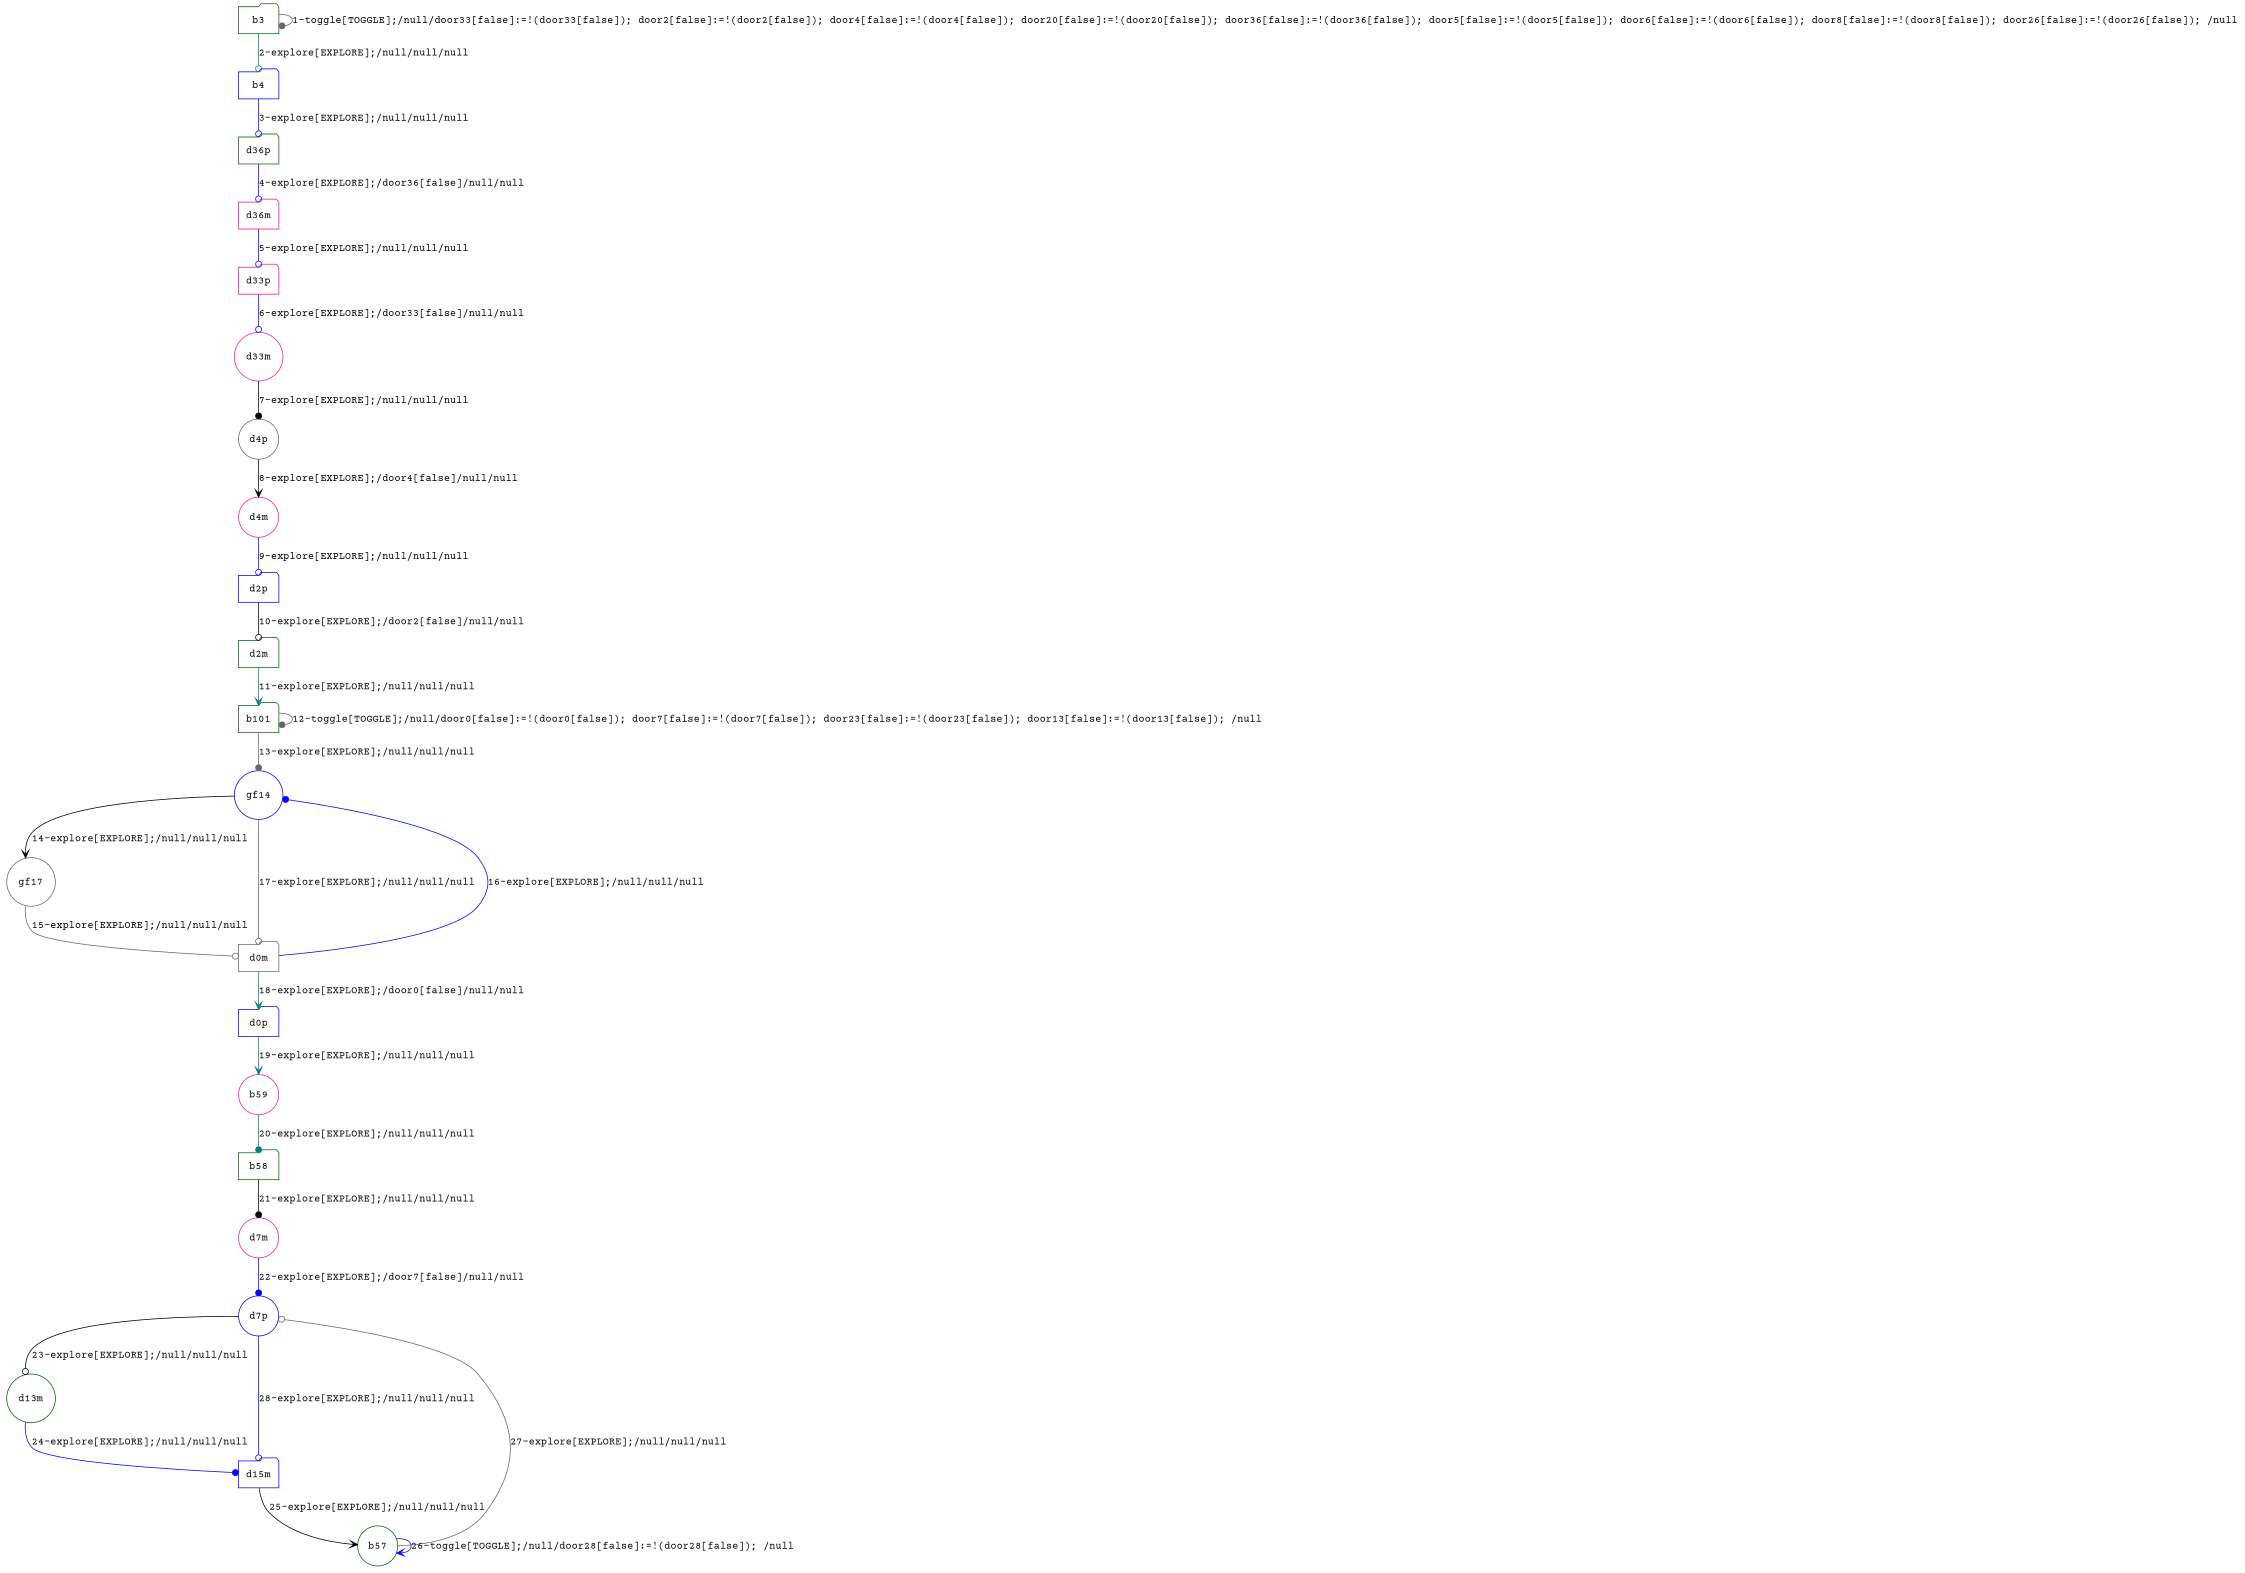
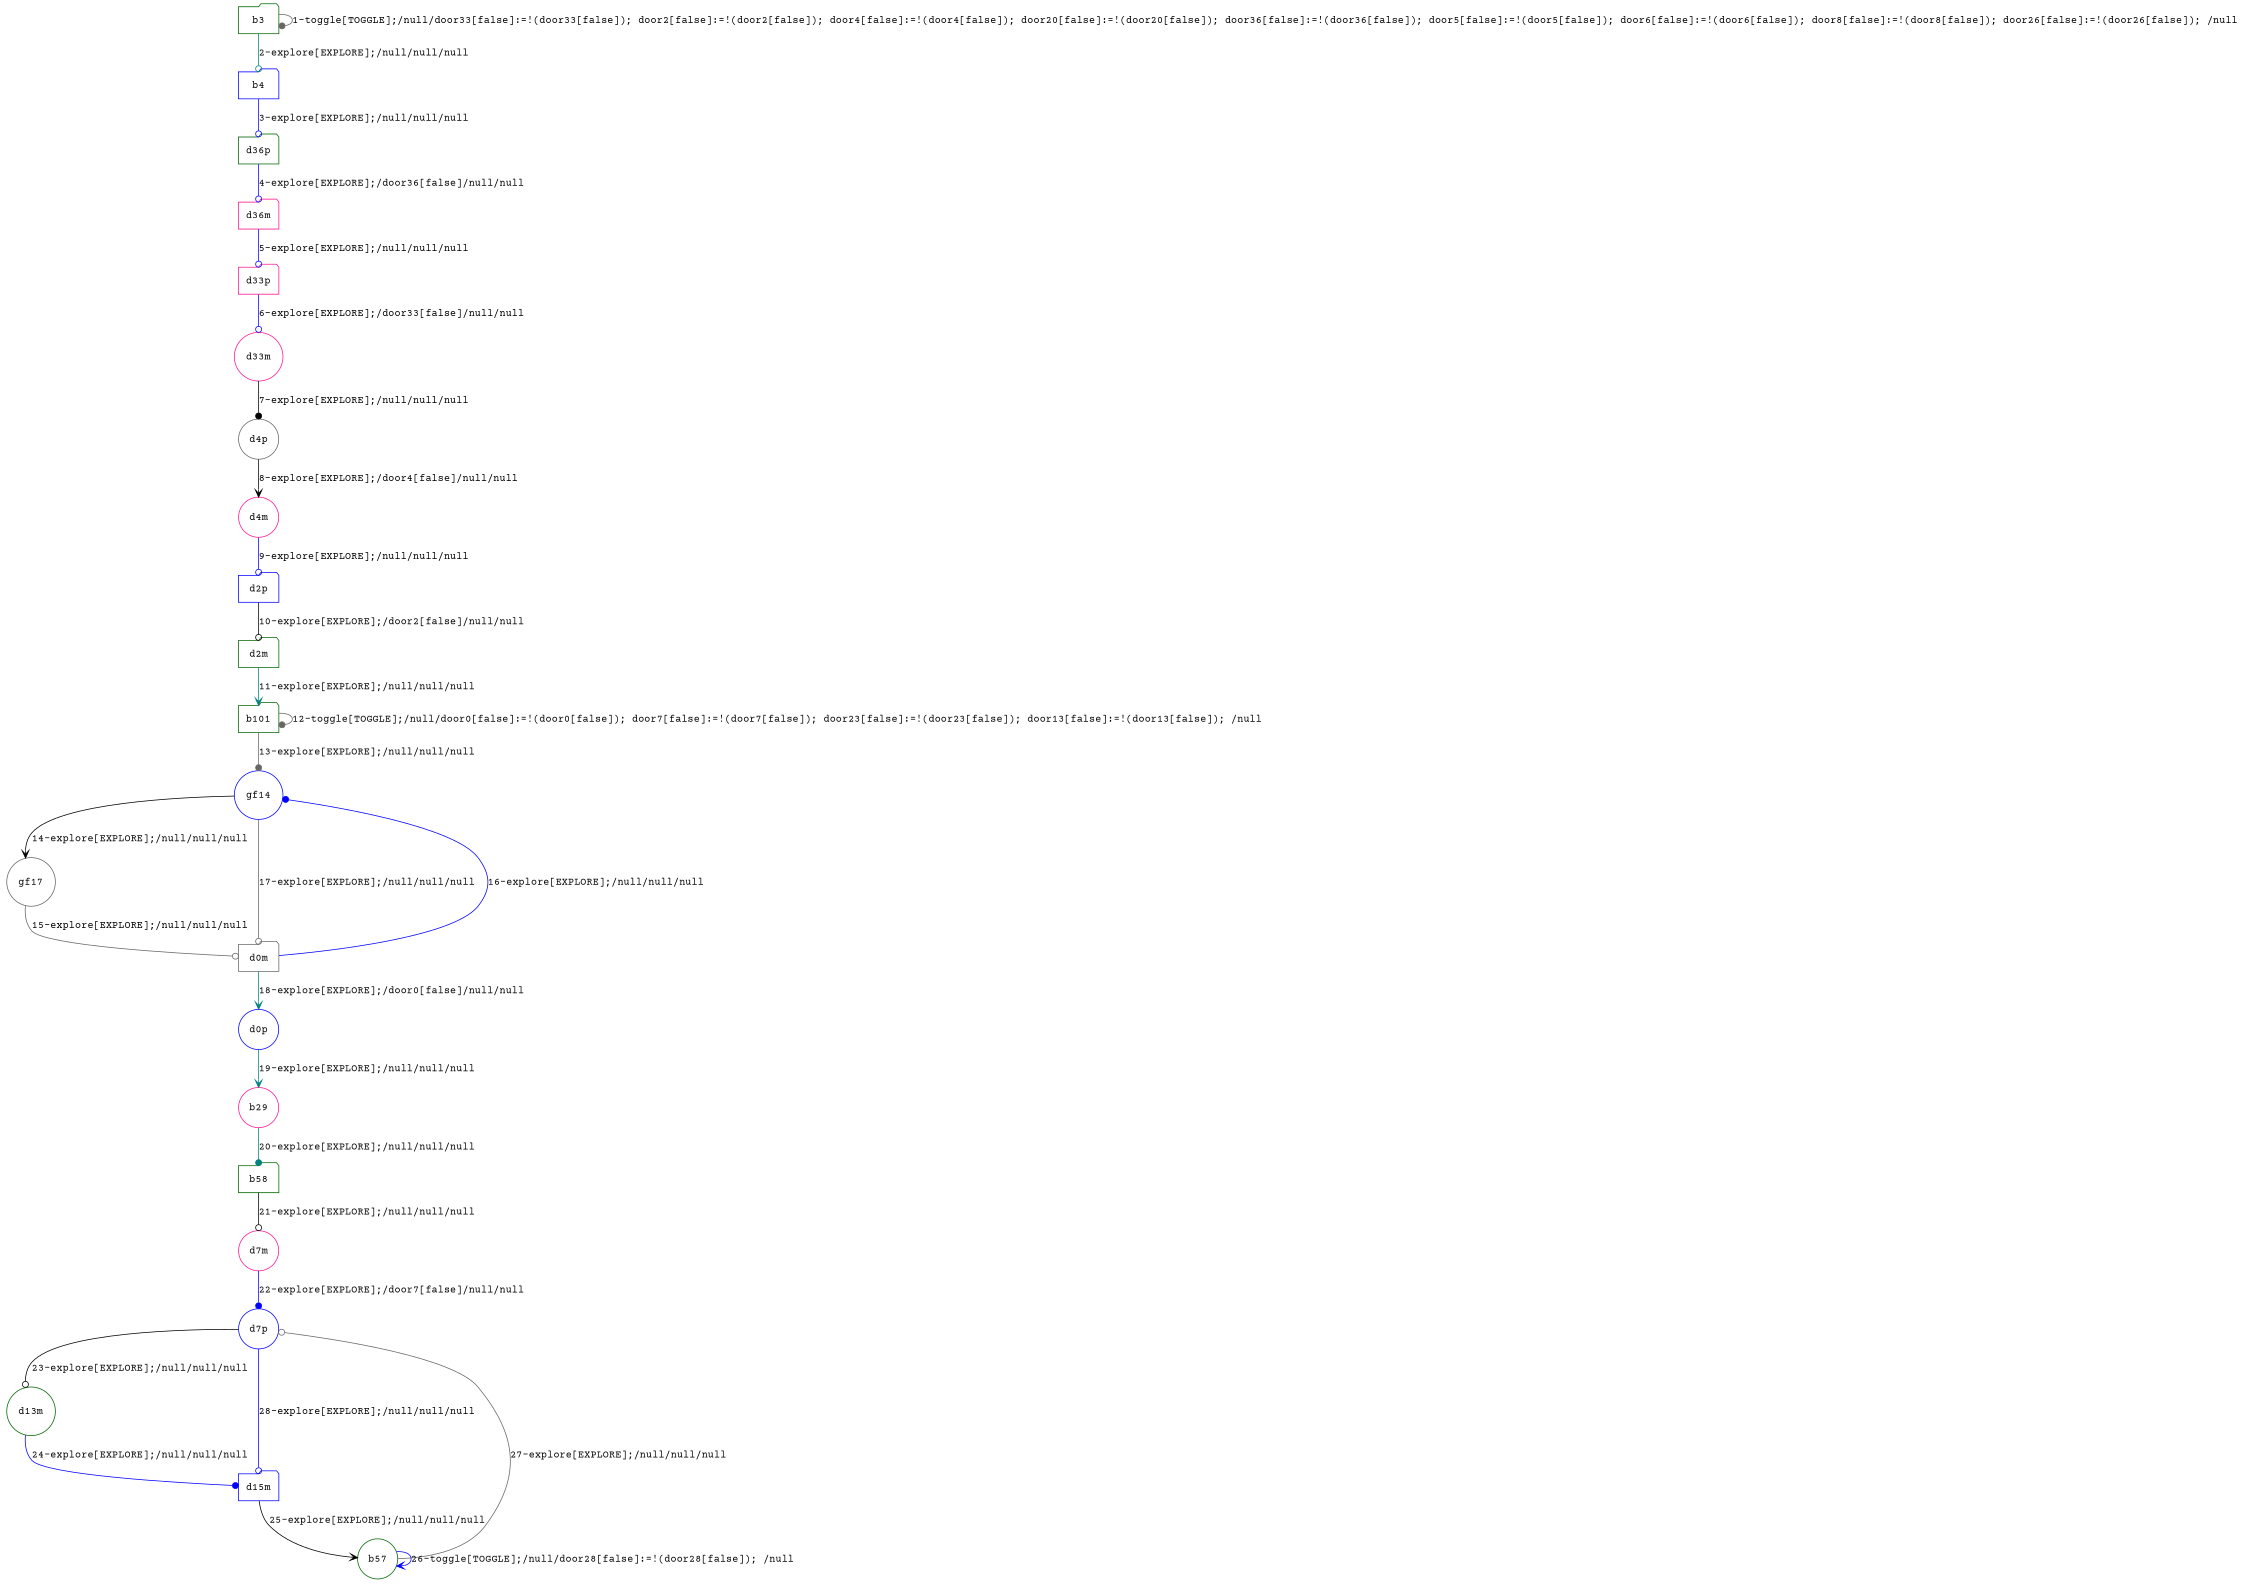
(259, 1023) -> (259, 1029)
(259, 1095) -> (259, 1108)
(259, 1196) -> (259, 1209)
